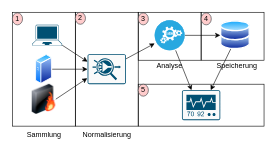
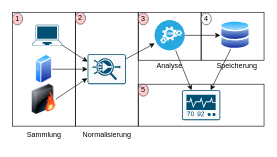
(206, 19) -> (206, 19)
